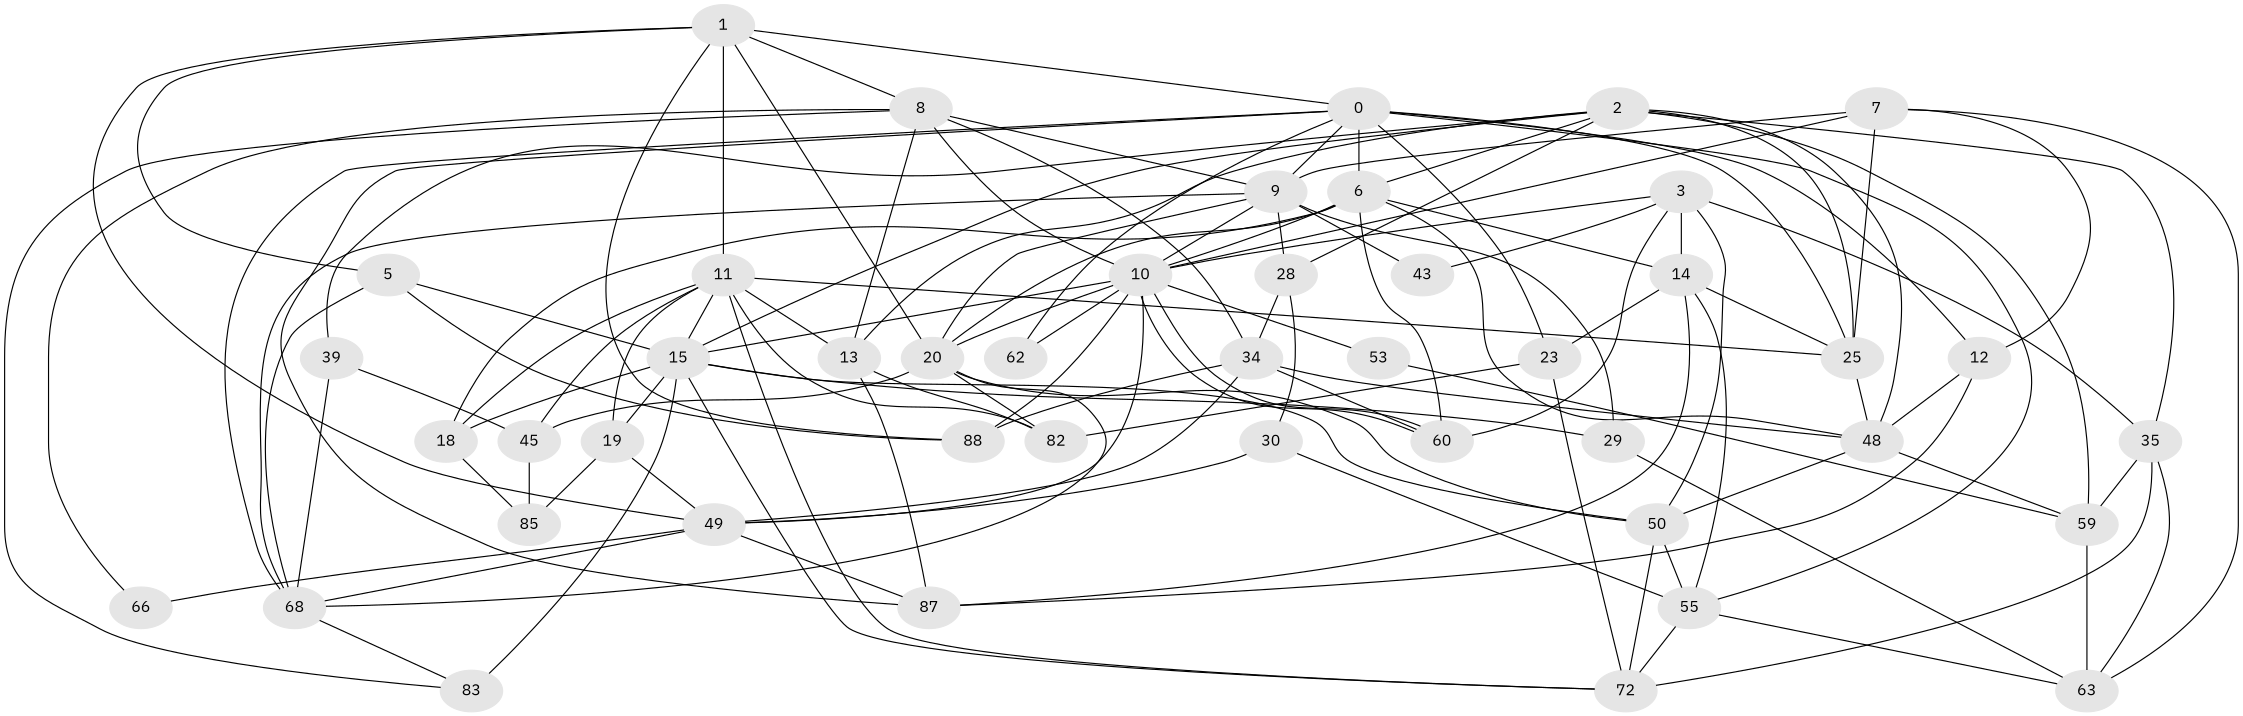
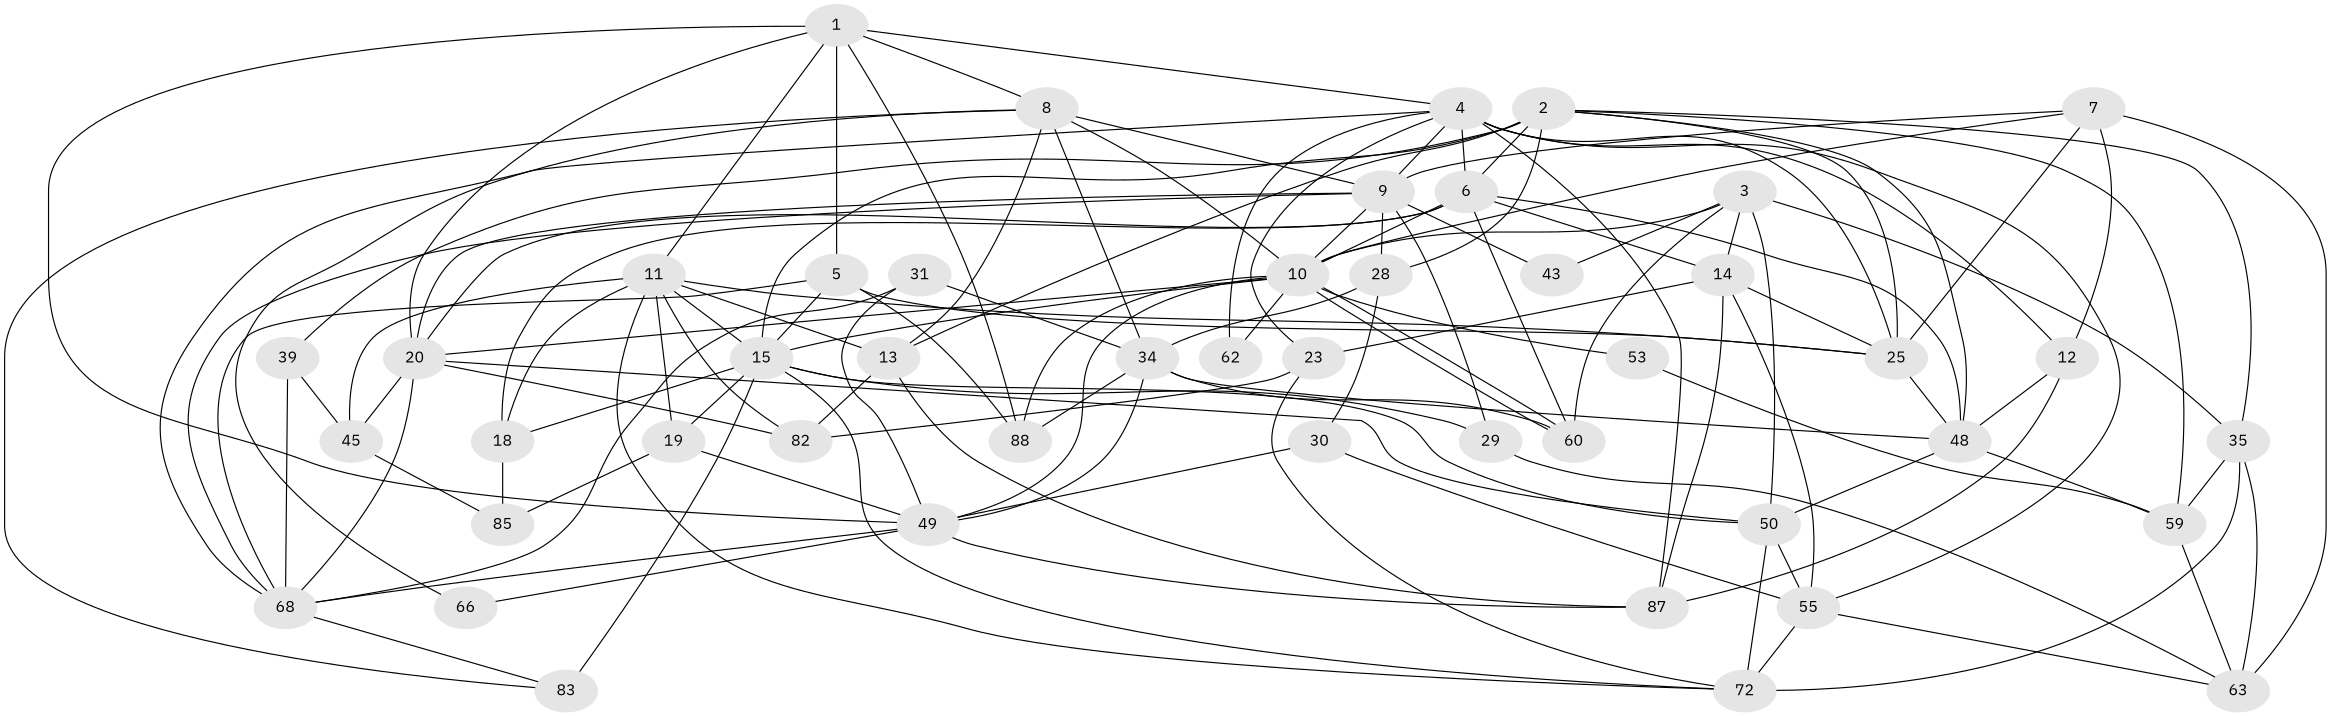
(1359, 109) -> (1461, 109)
none -> (920, 275)
none -> (1336, 329)
